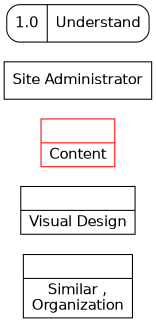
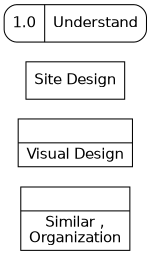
(78, 81) -> (75, 81)
(78, 143) -> none
